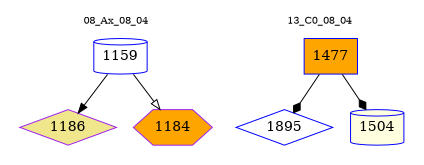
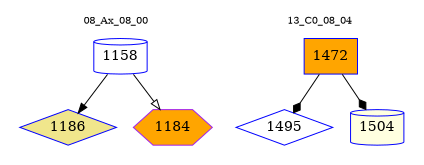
(116, 21) -> (116, 21)
(120, 56) -> (120, 56)
(331, 56) -> (331, 56)
(68, 127) -> (68, 127)
(284, 127) -> (284, 127)
